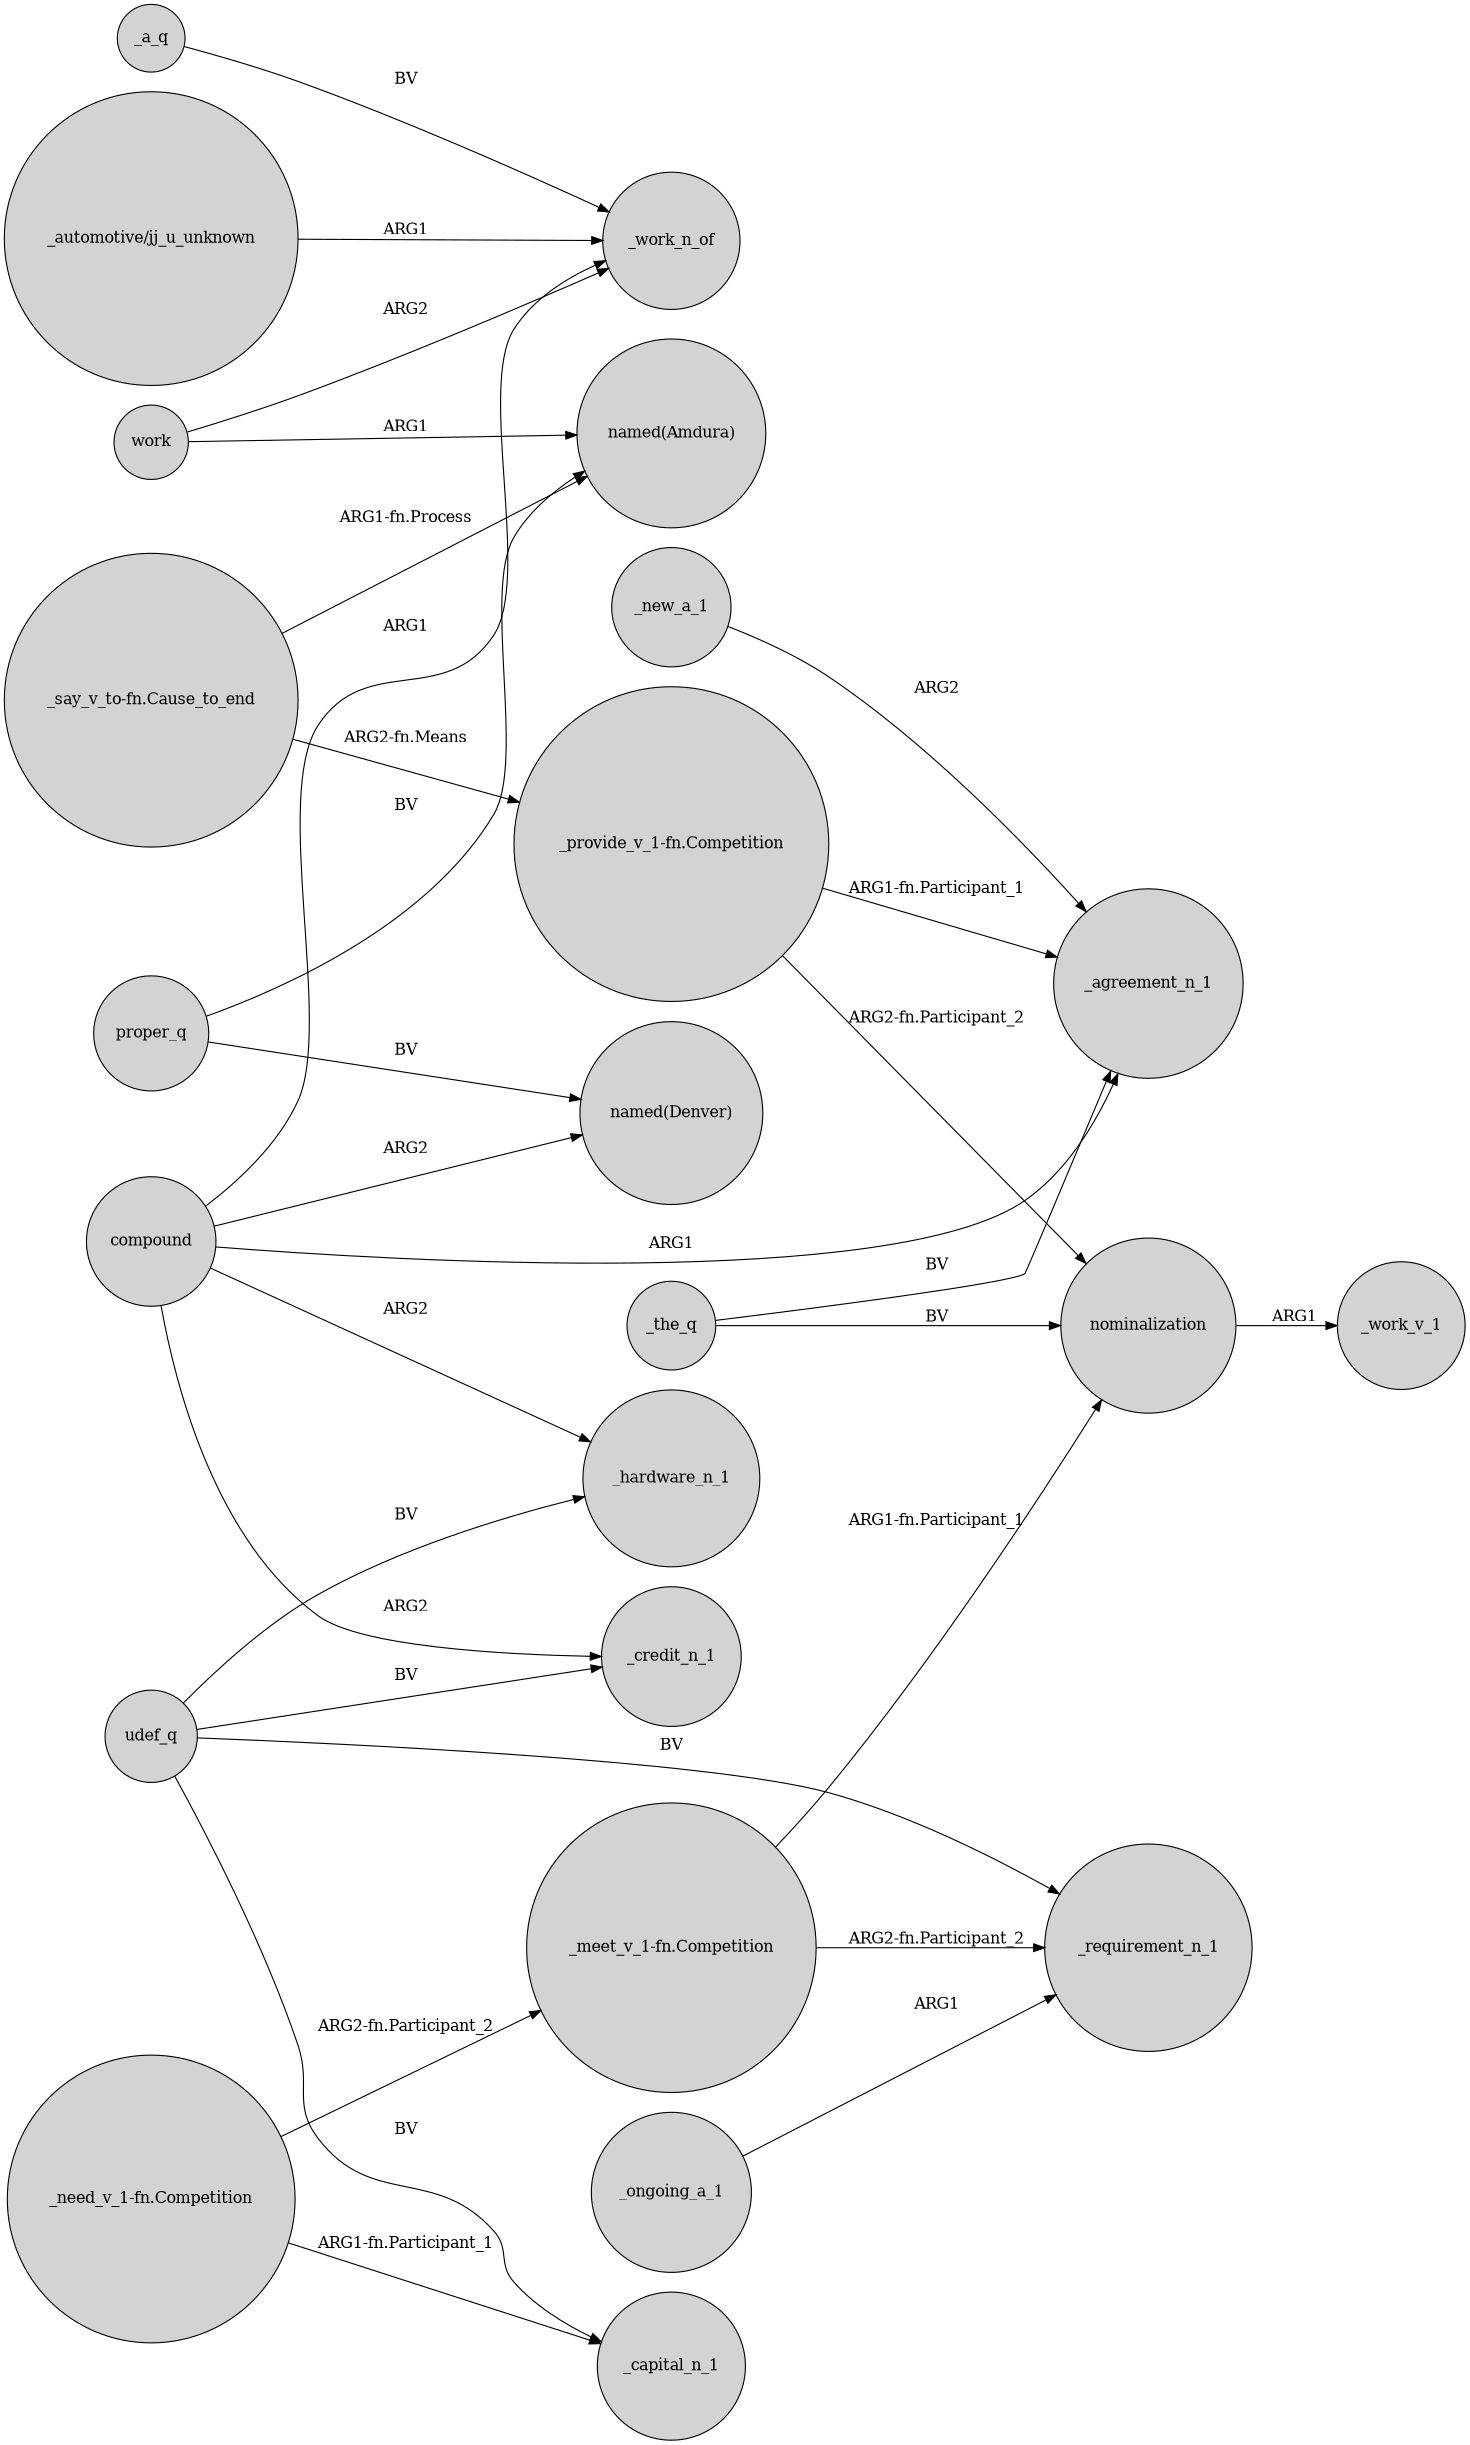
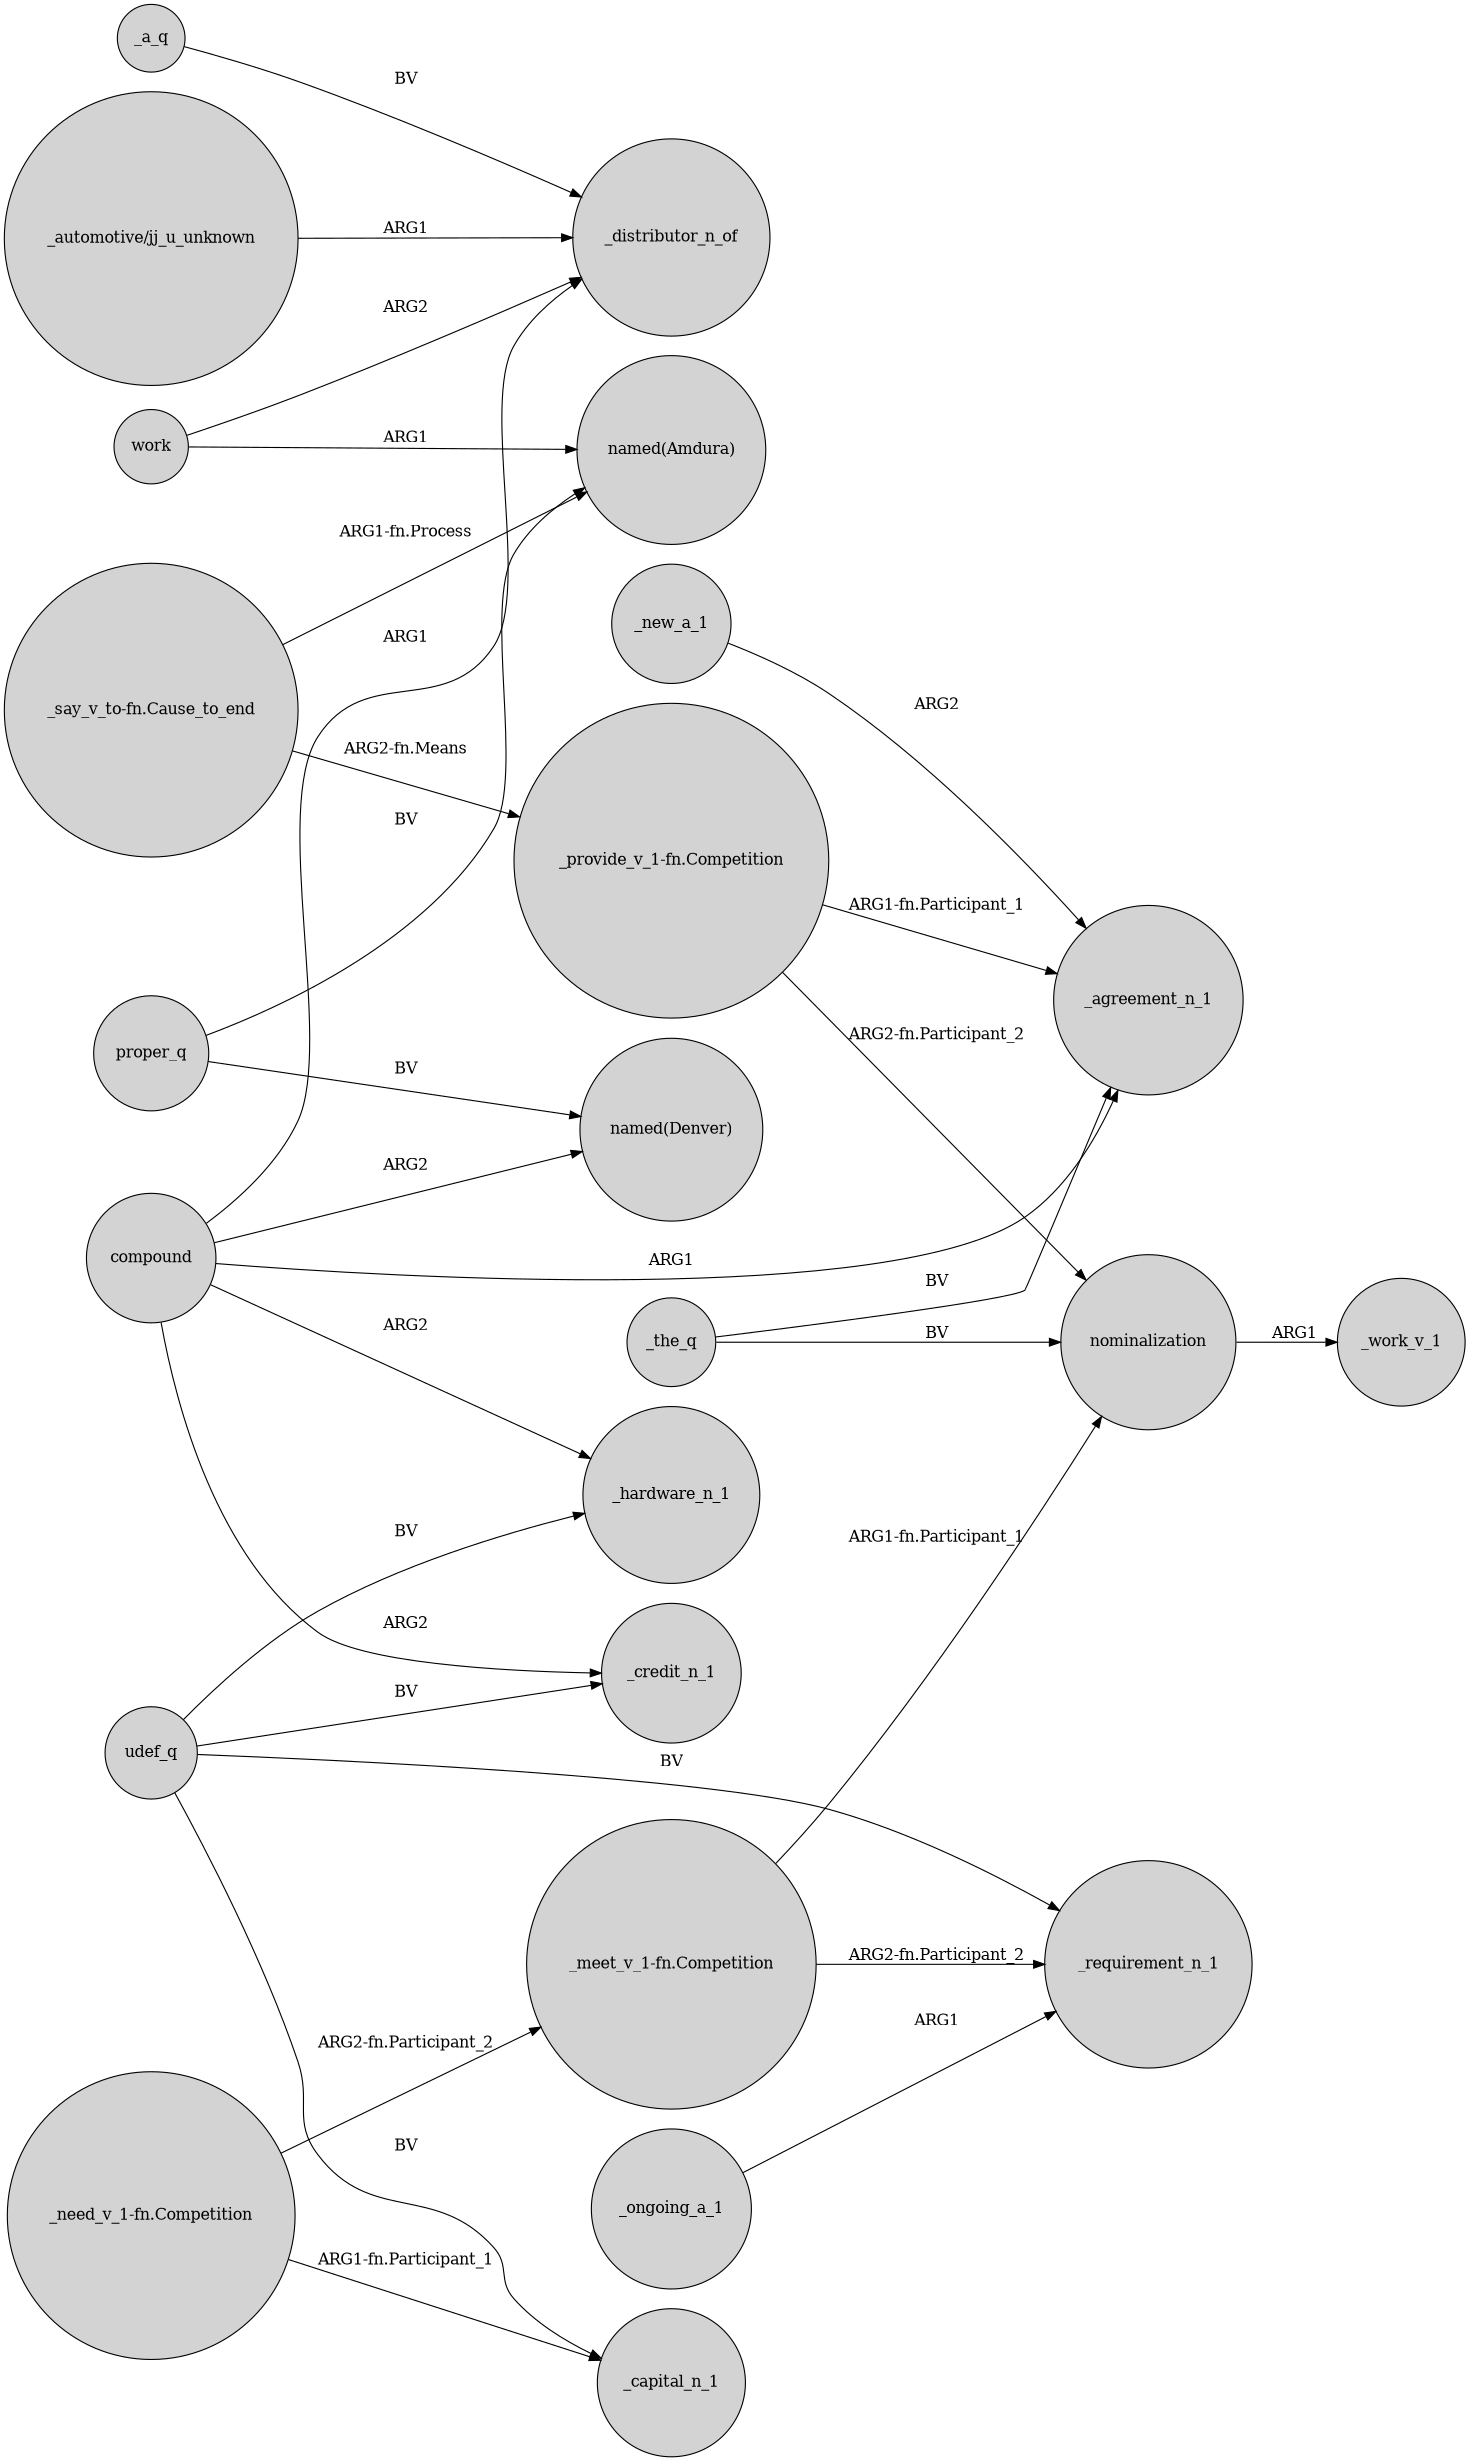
(671, 241) -> (671, 238)
